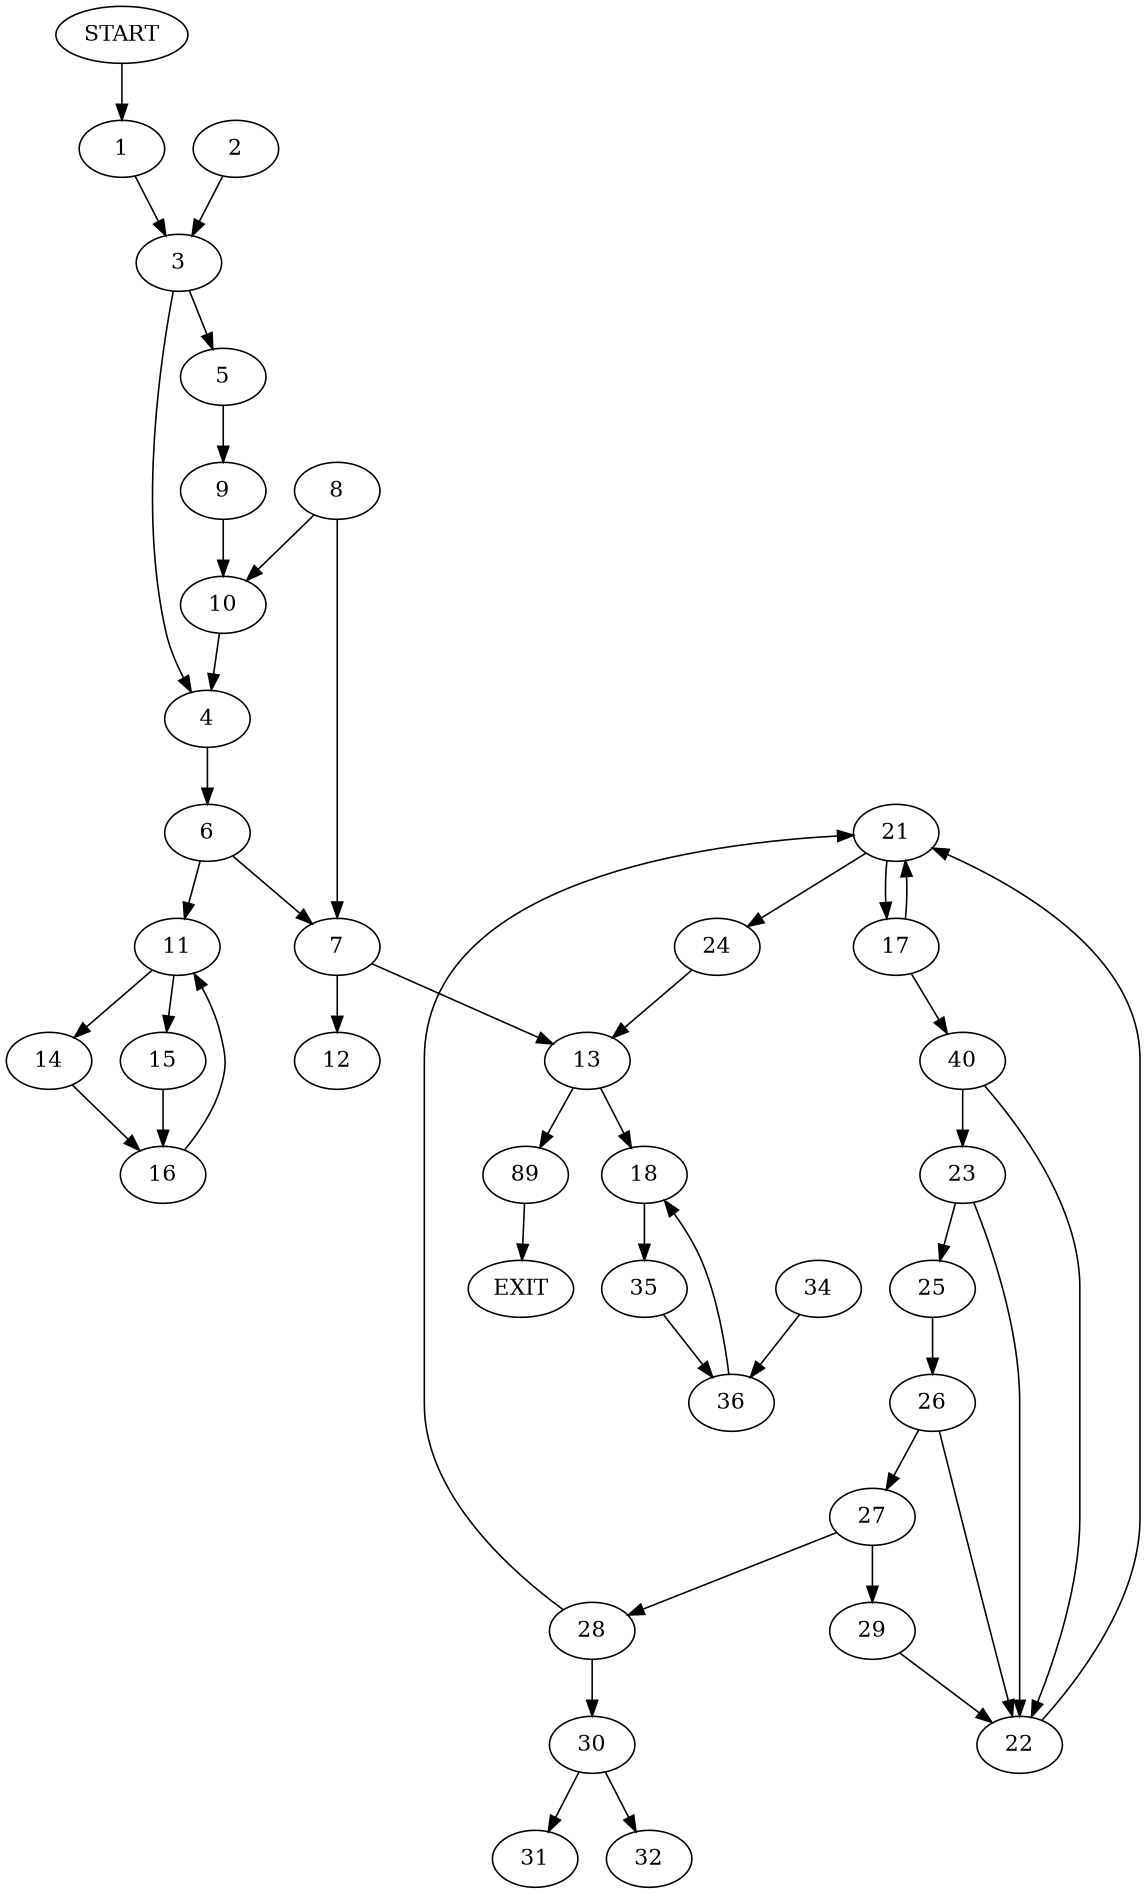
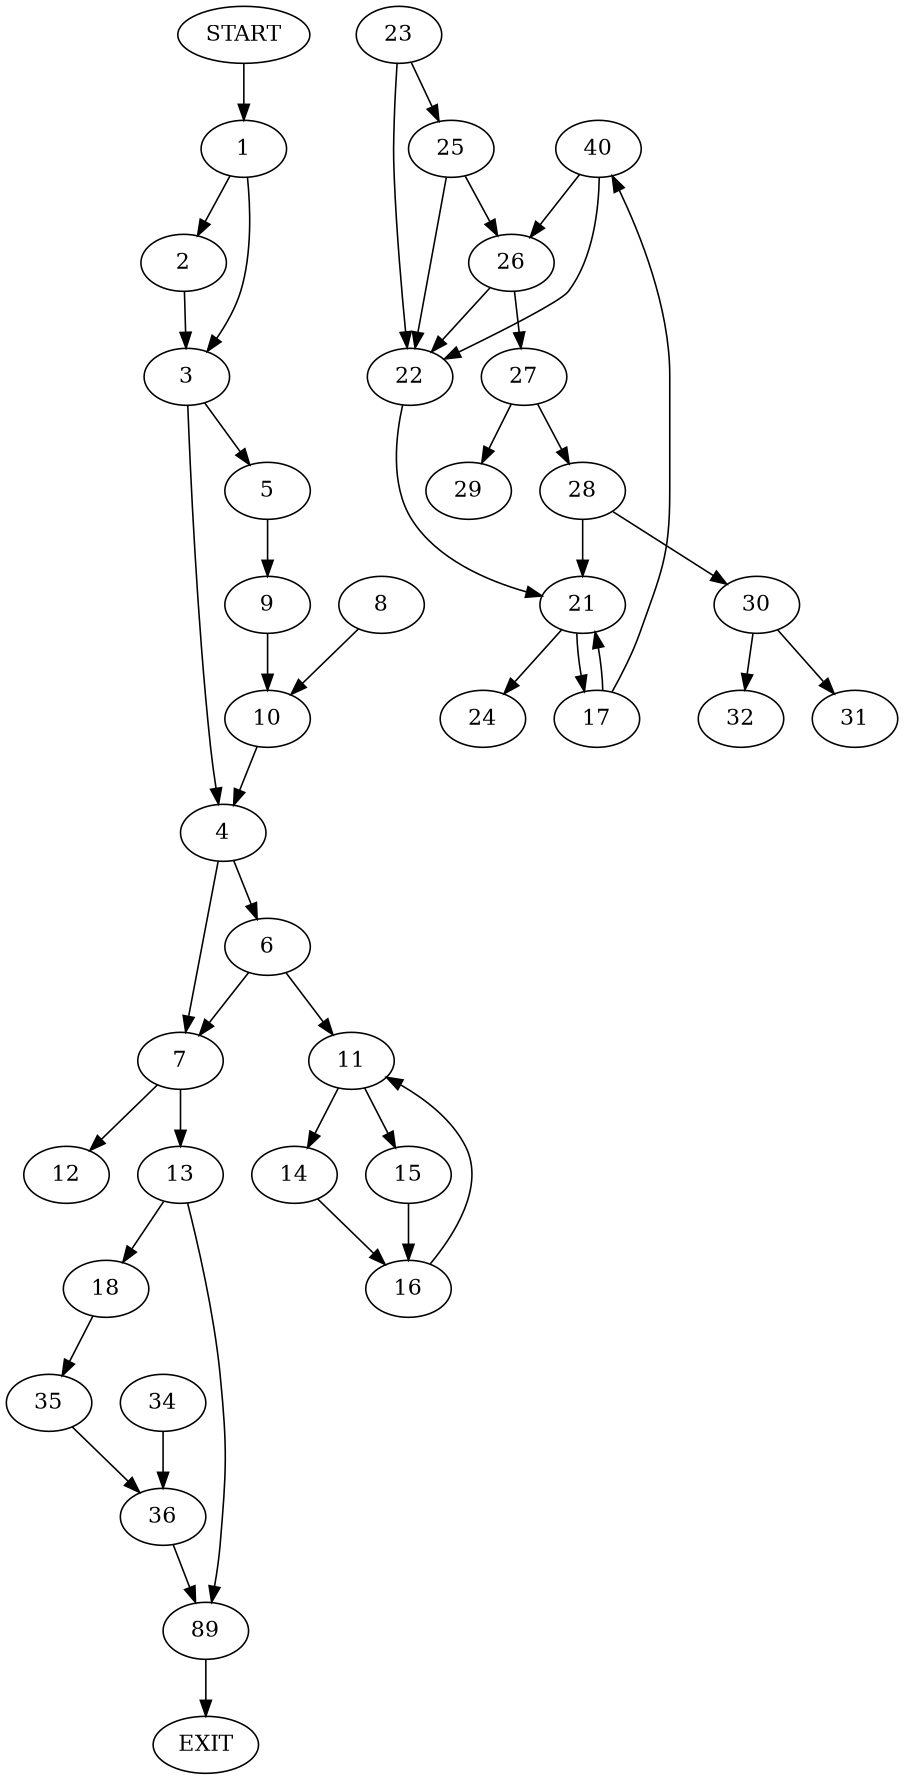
none -> (218, 199)
(337, 710) -> (203, 939)
(658, 999) -> none
(963, 1110) -> (560, 200)
(712, 1290) -> (181, 1566)
(940, 1683) -> (432, 255)
